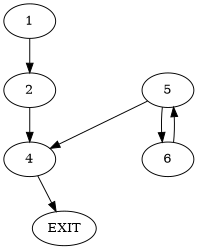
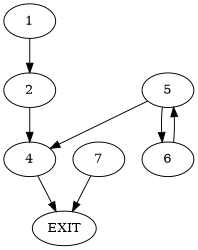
none -> (99, 159)
